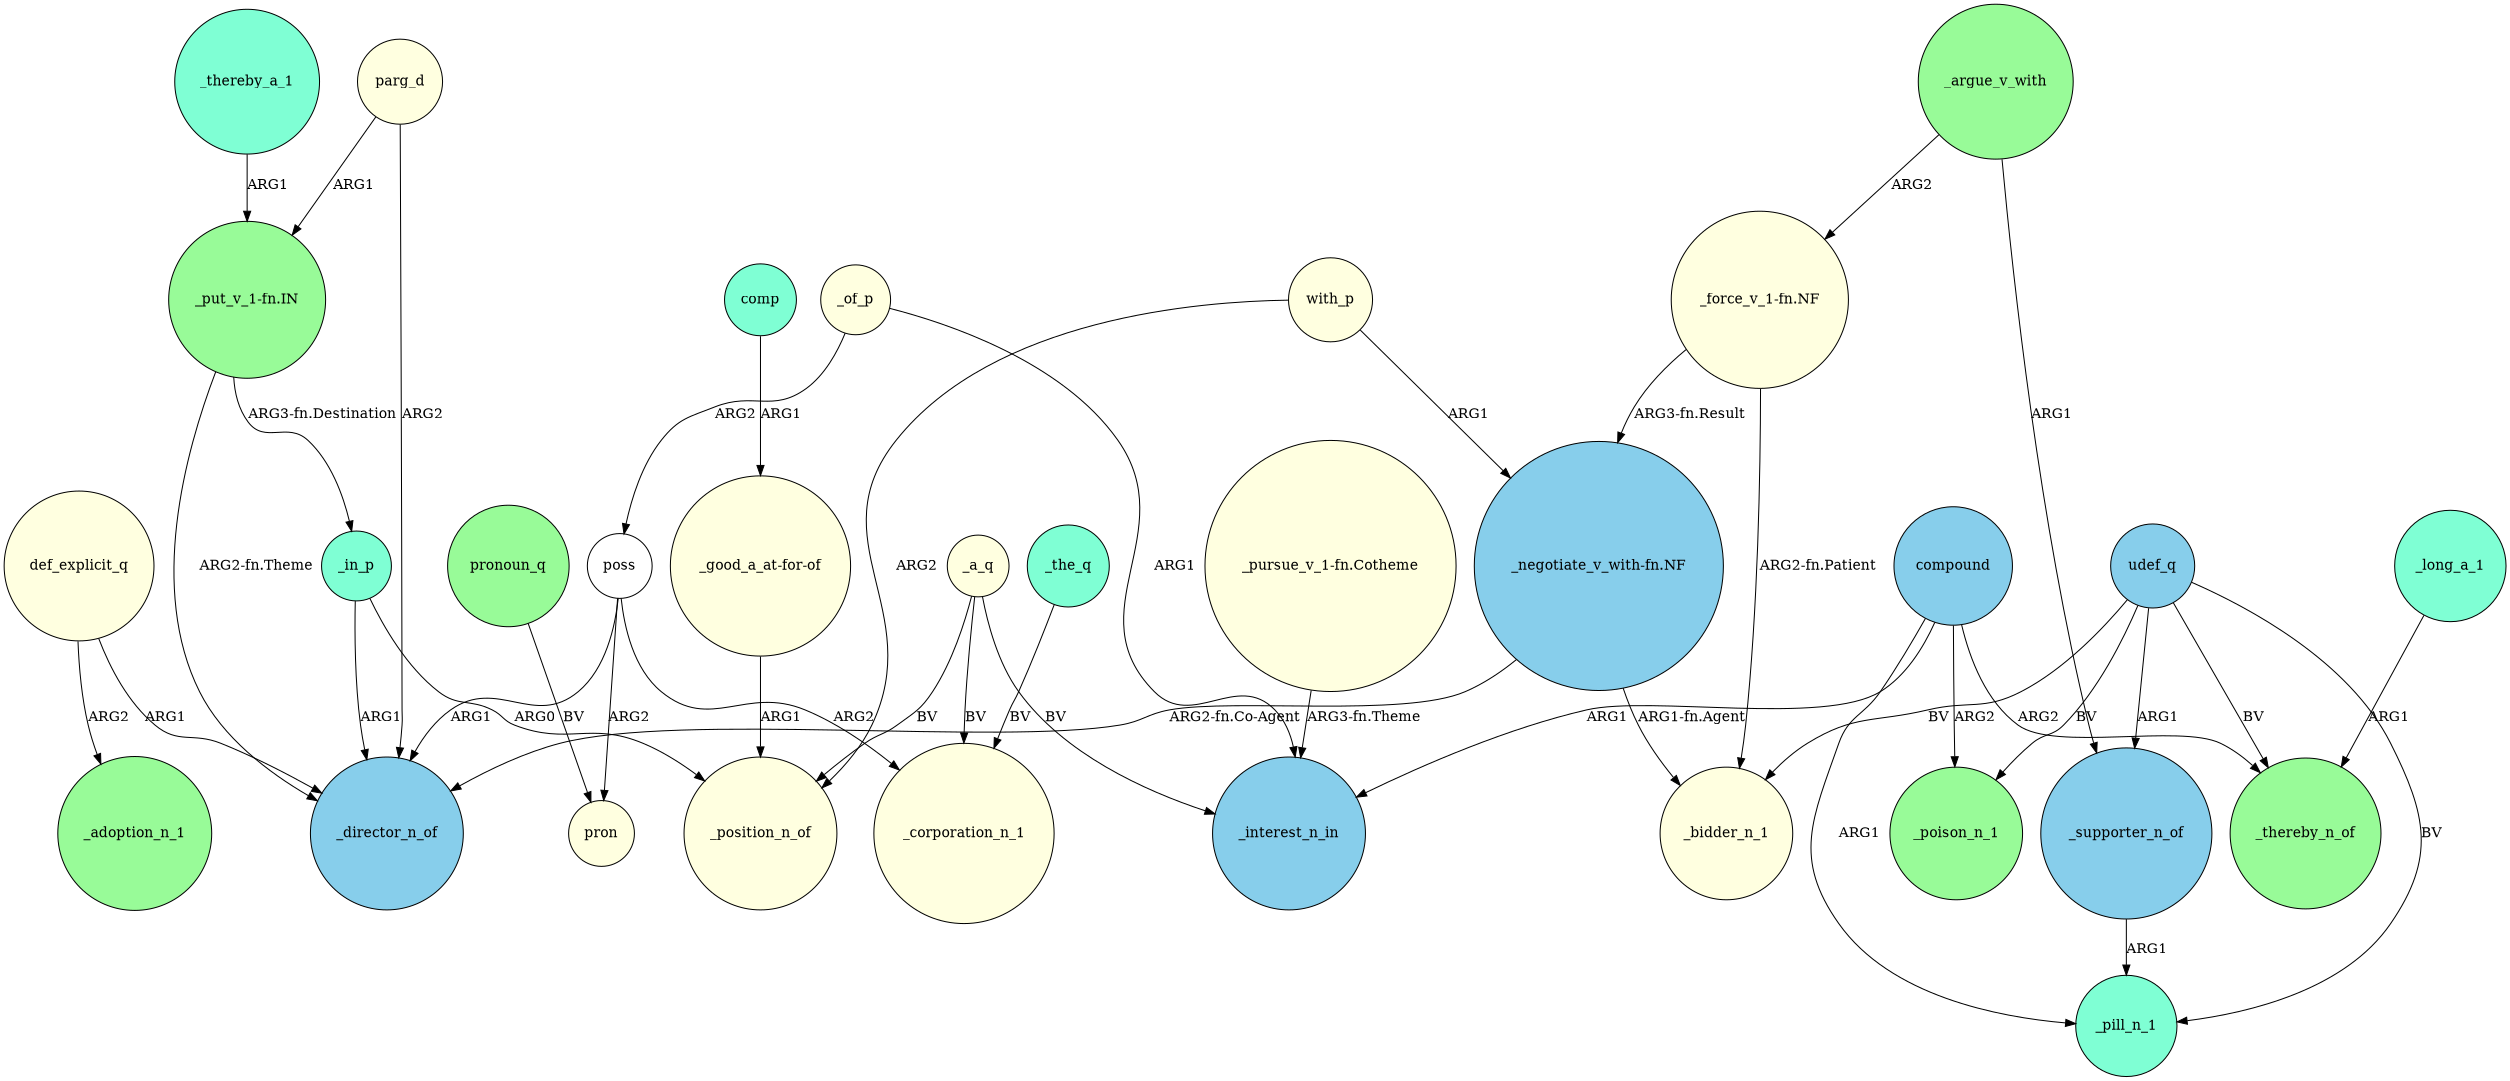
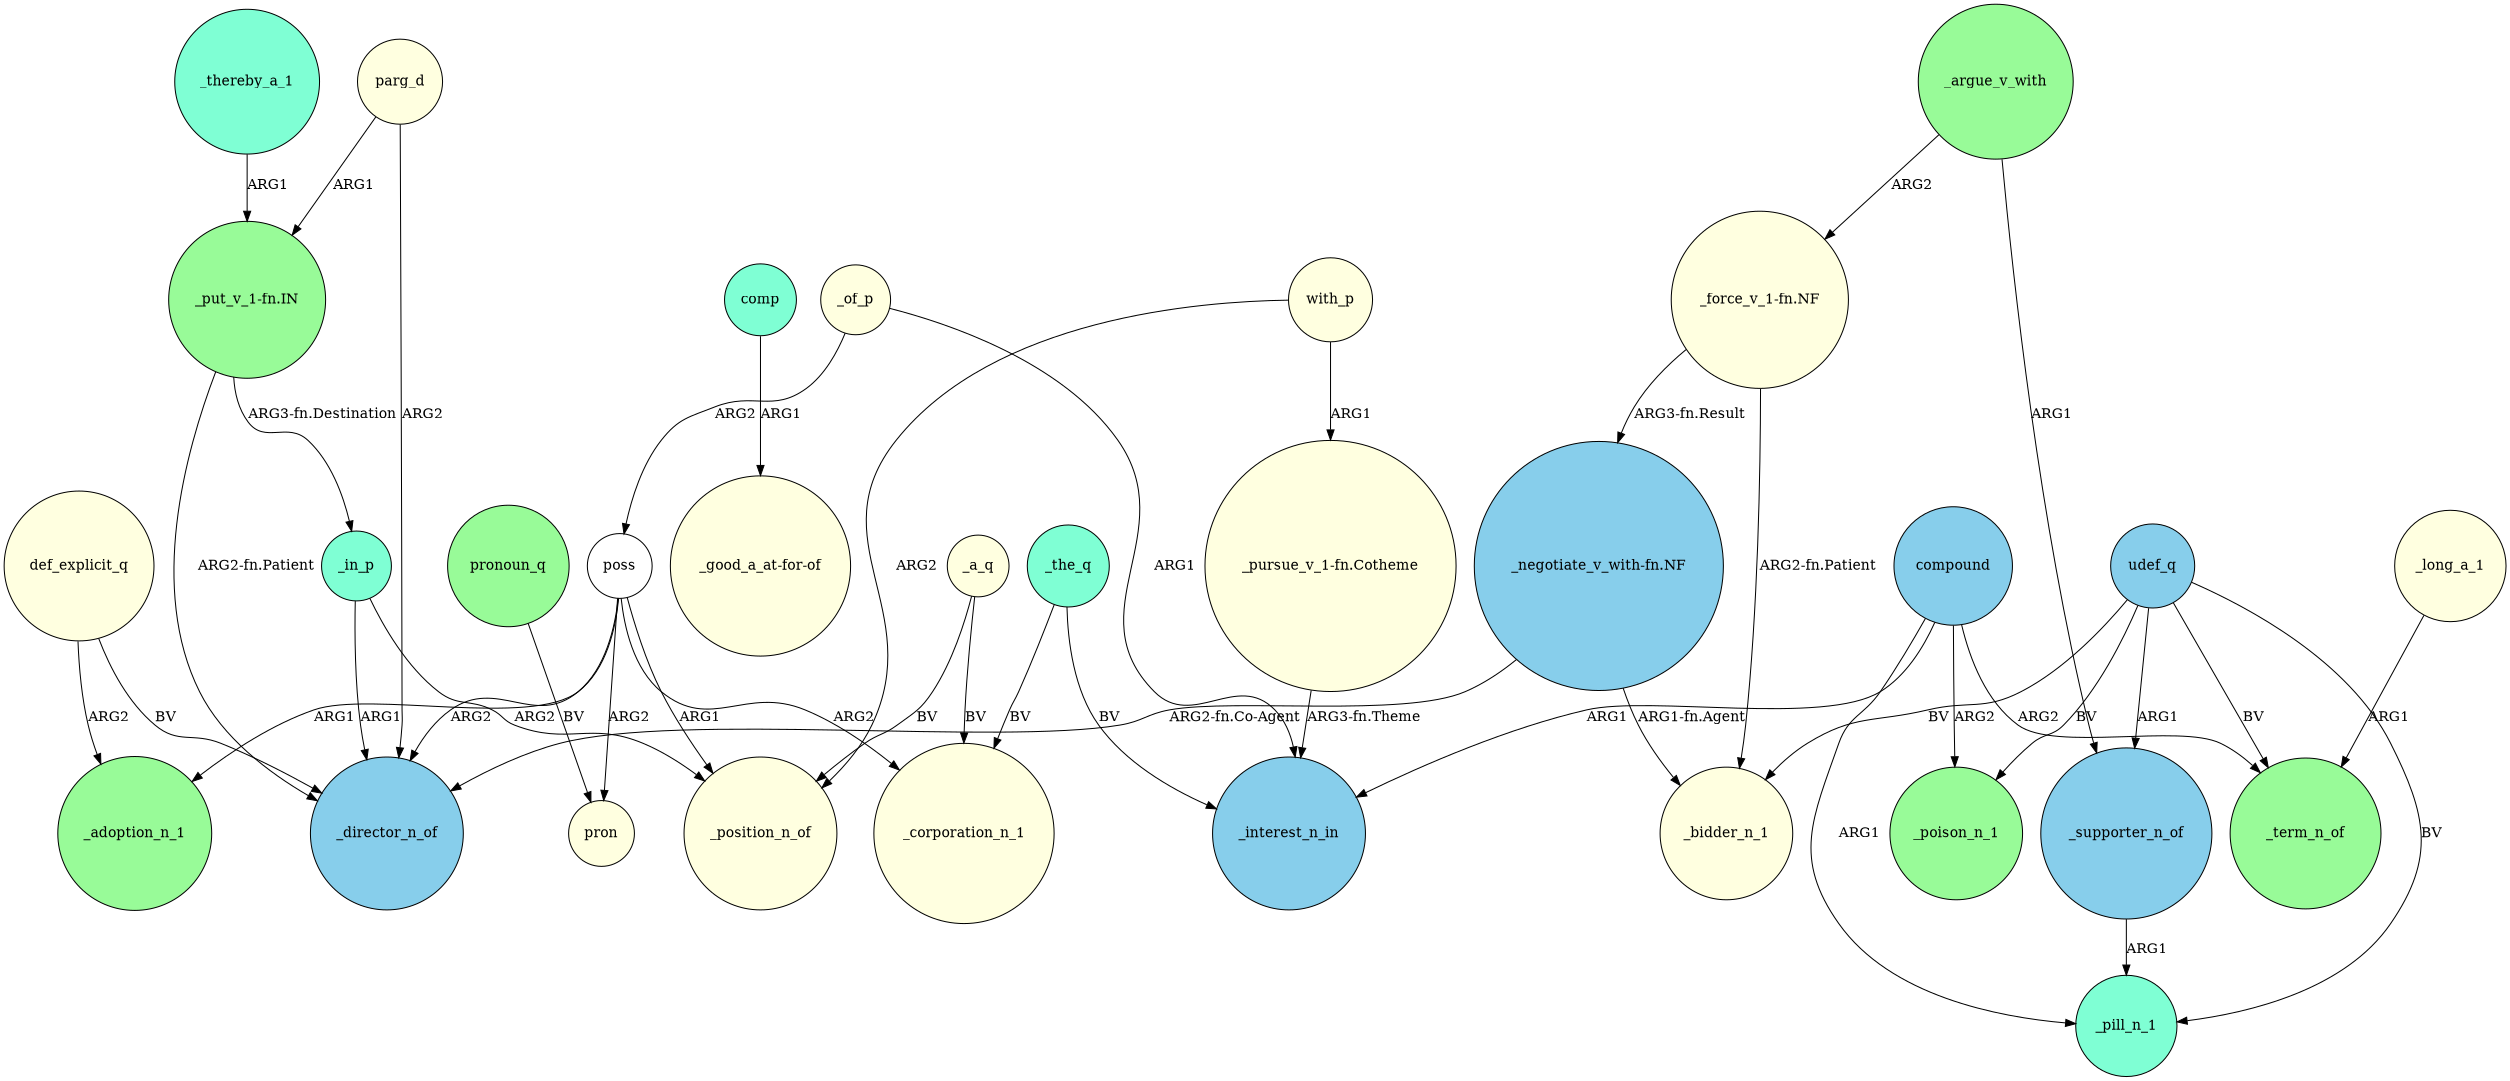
(1432, 400) -> (1331, 386)
(256, 566) -> (256, 566)
(2450, 566) -> (2450, 566)
(760, 695) -> (652, 673)
none -> (434, 706)
(166, 717) -> (166, 717)
(471, 717) -> (471, 717)
(535, 717) -> (535, 717)
(1068, 741) -> (1106, 735)
(2306, 833) -> (2306, 833)
